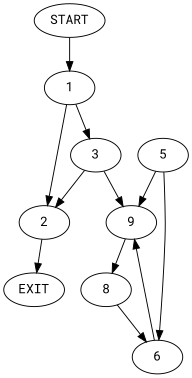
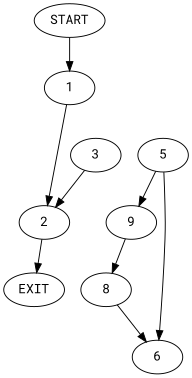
(81, 117) -> none
(111, 185) -> none
(145, 294) -> none
